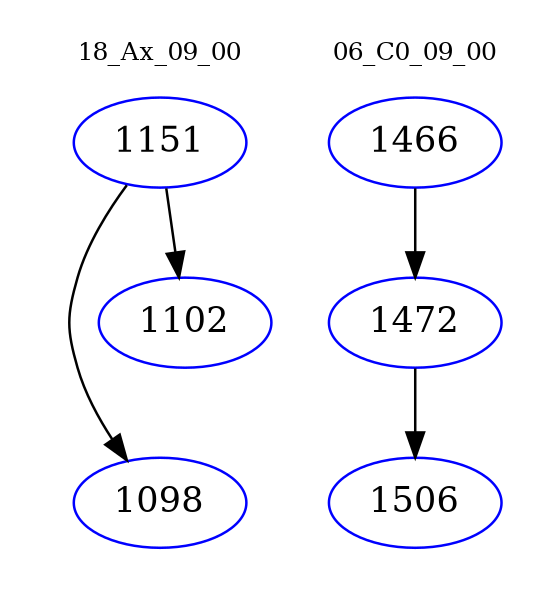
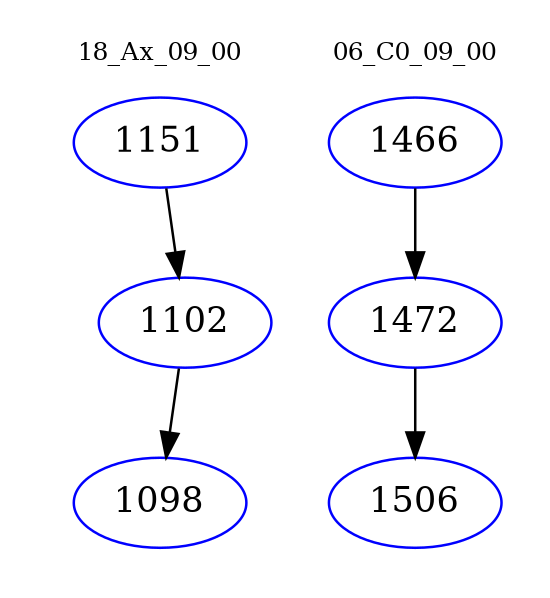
(70, 310) -> (174, 400)
